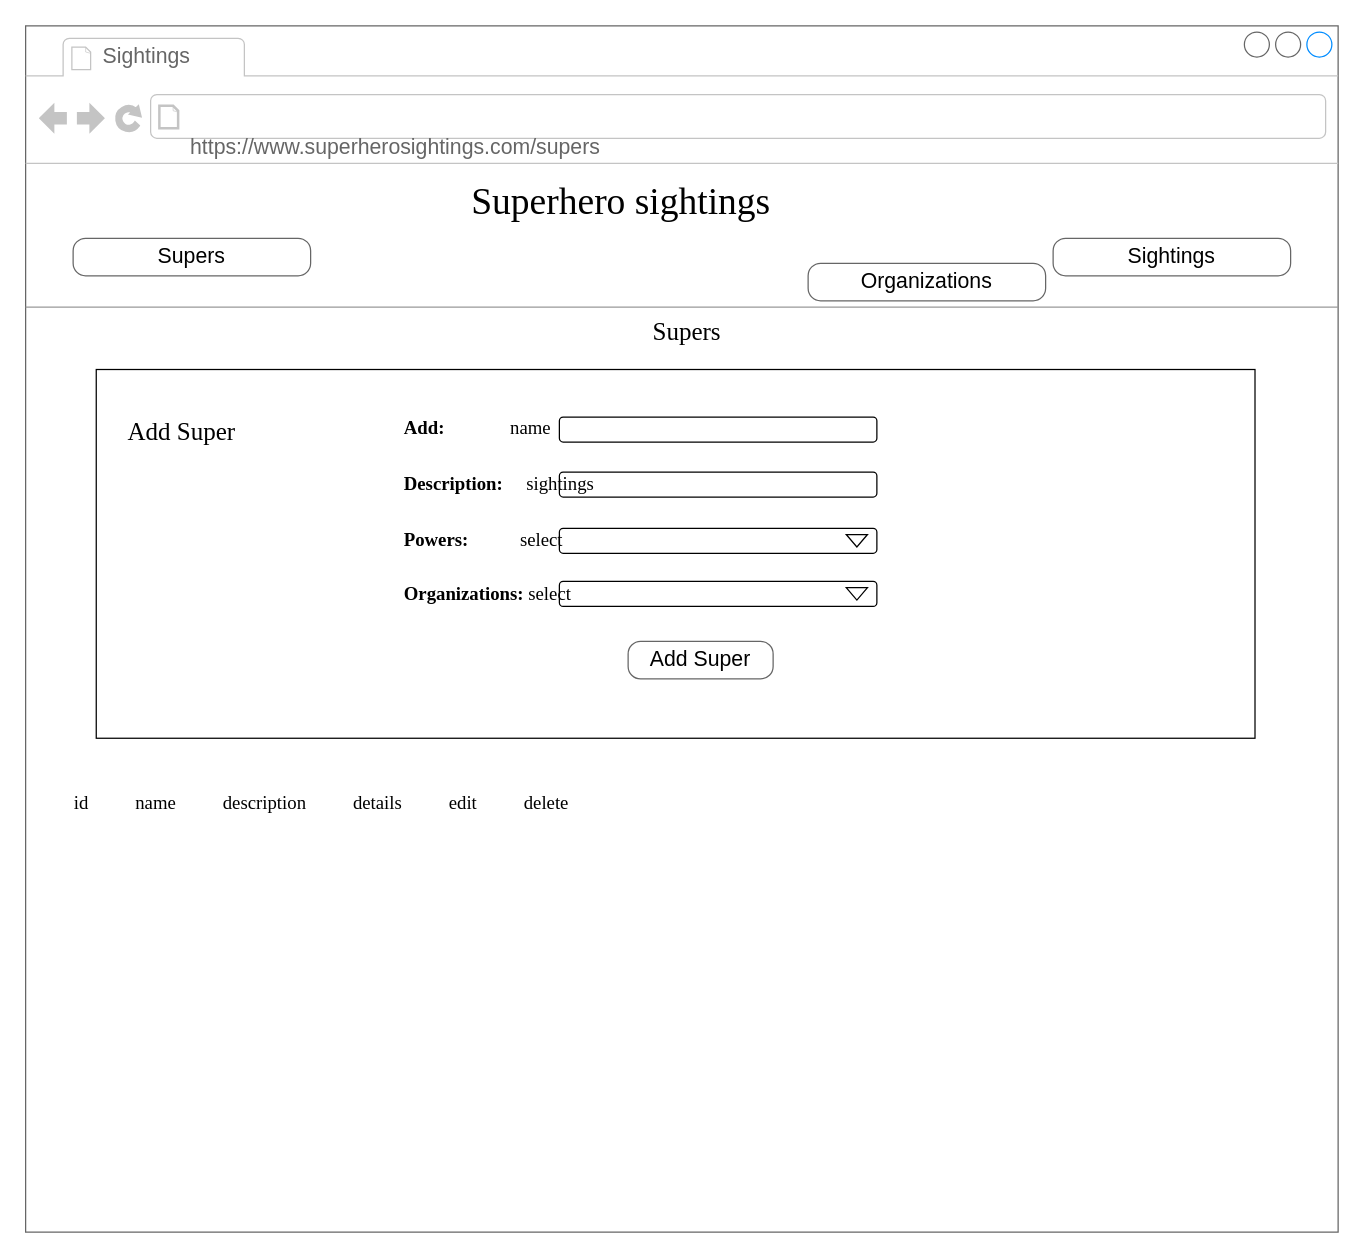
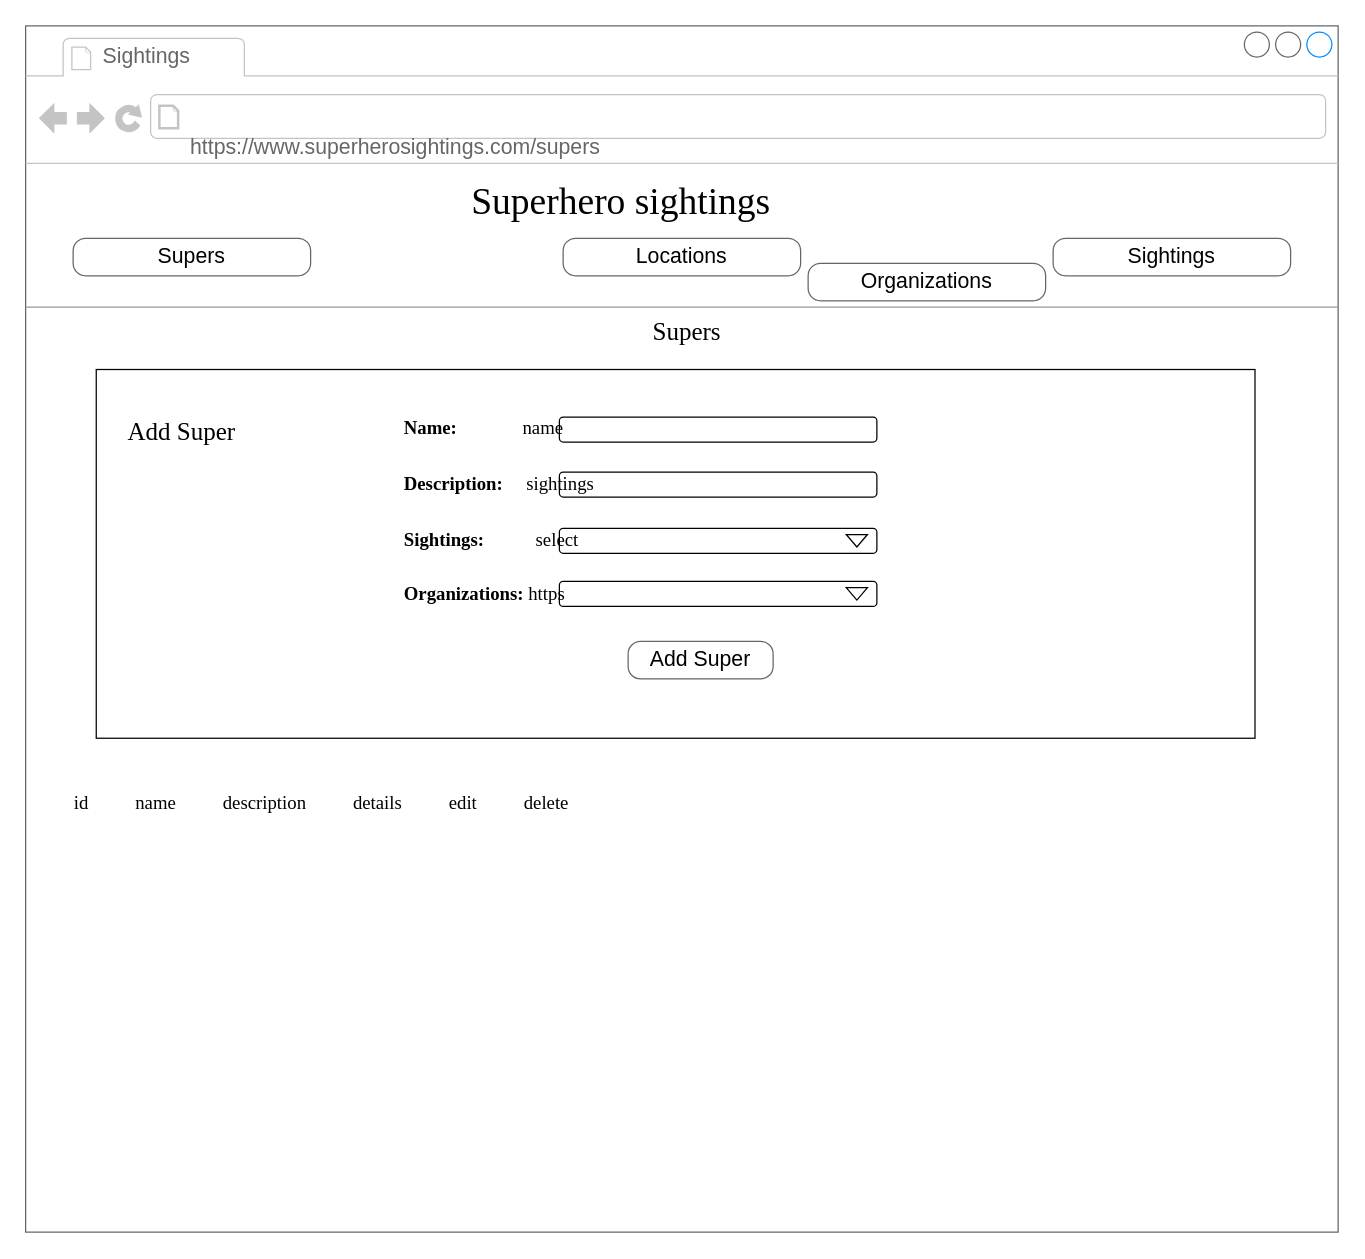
none -> (682, 257)
(503, 428) -> (508, 428)
(513, 541) -> (524, 541)
(505, 594) -> (502, 594)
